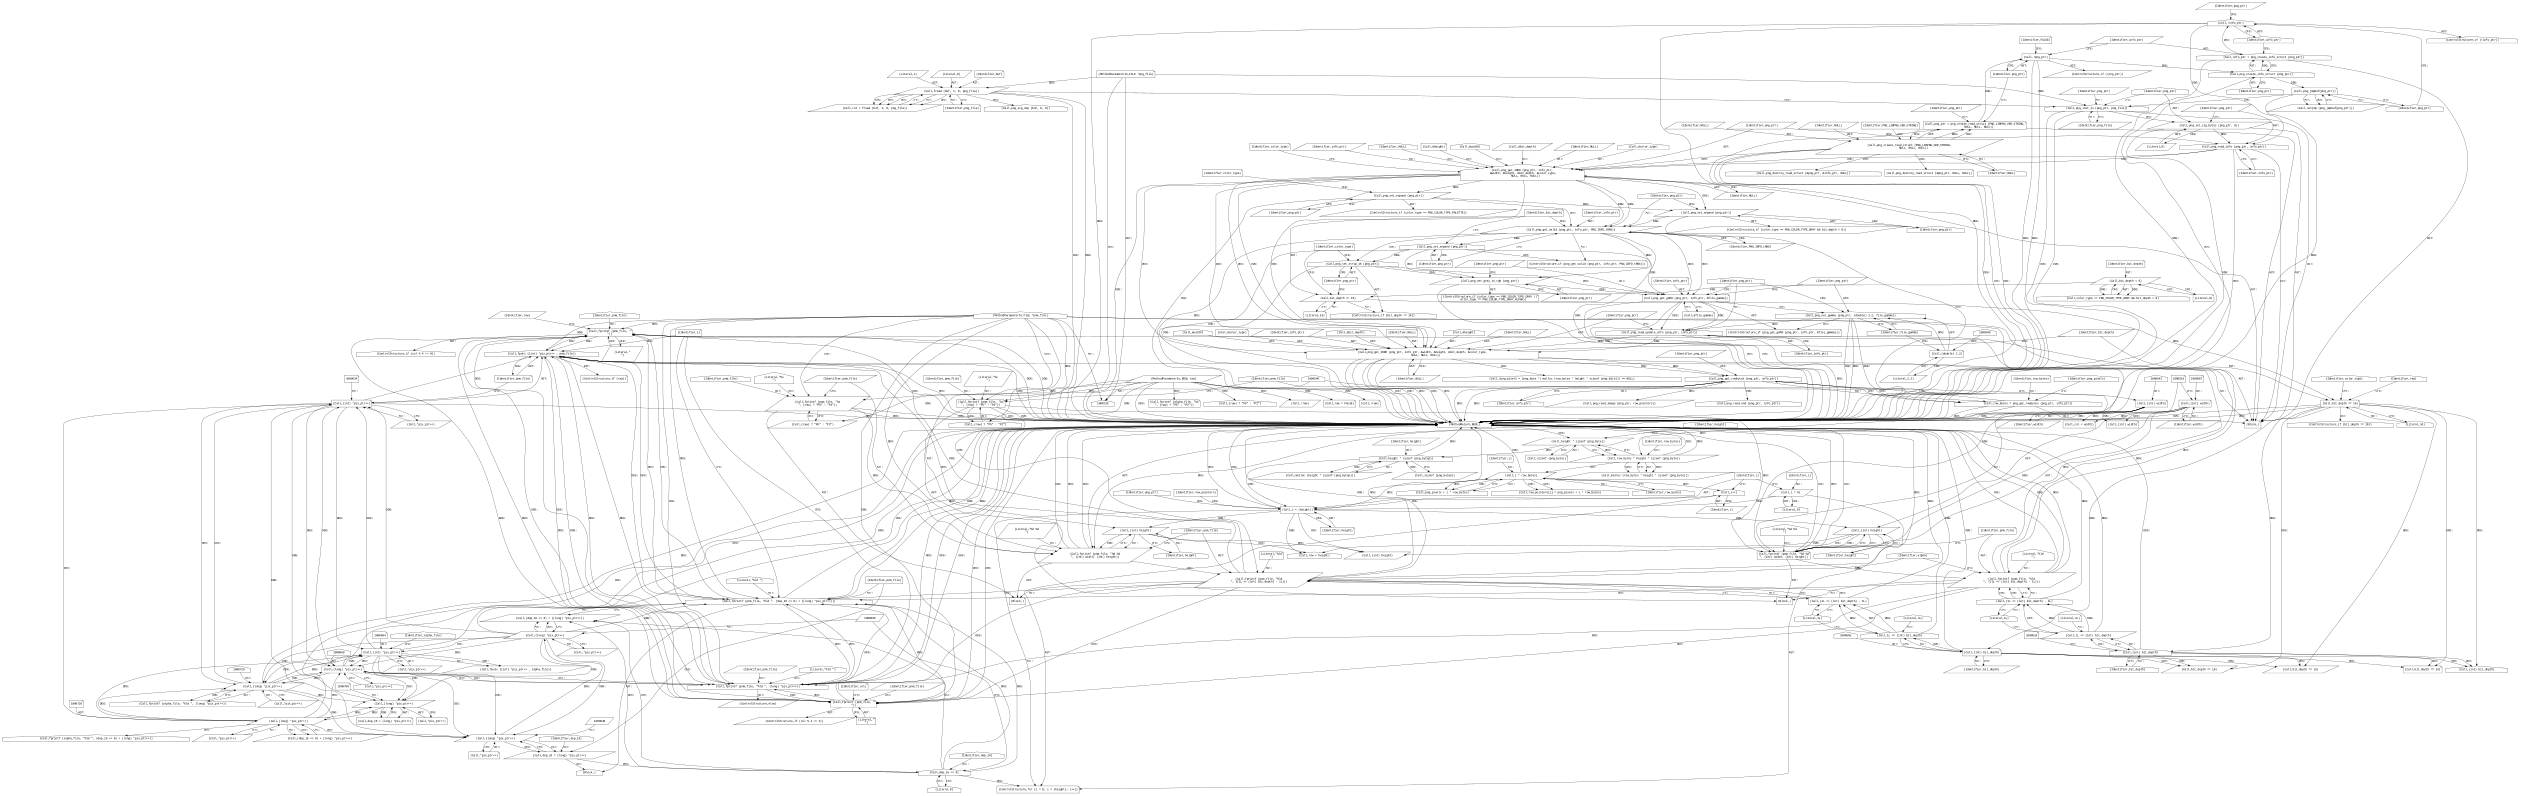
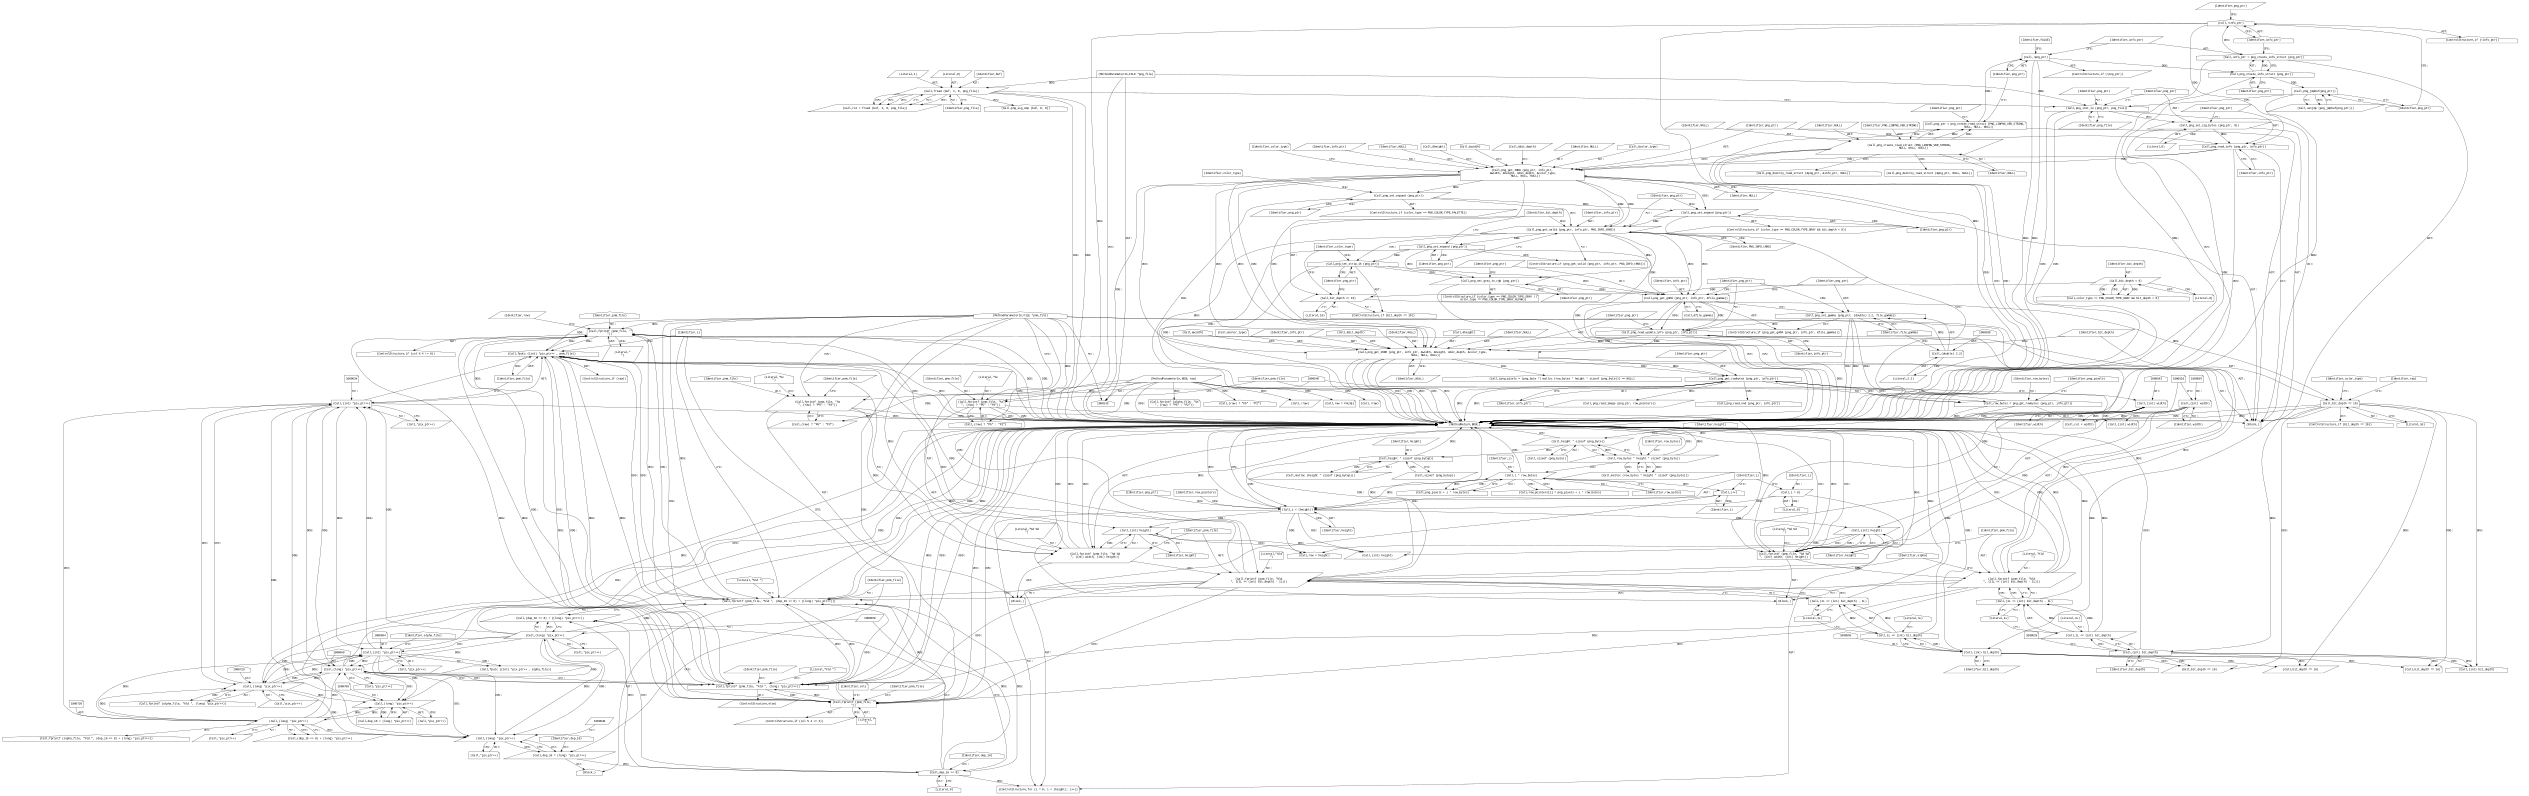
(1526, 428) -> (1526, 432)
